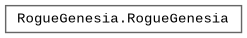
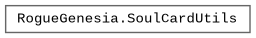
(124, 19) -> (128, 19)
